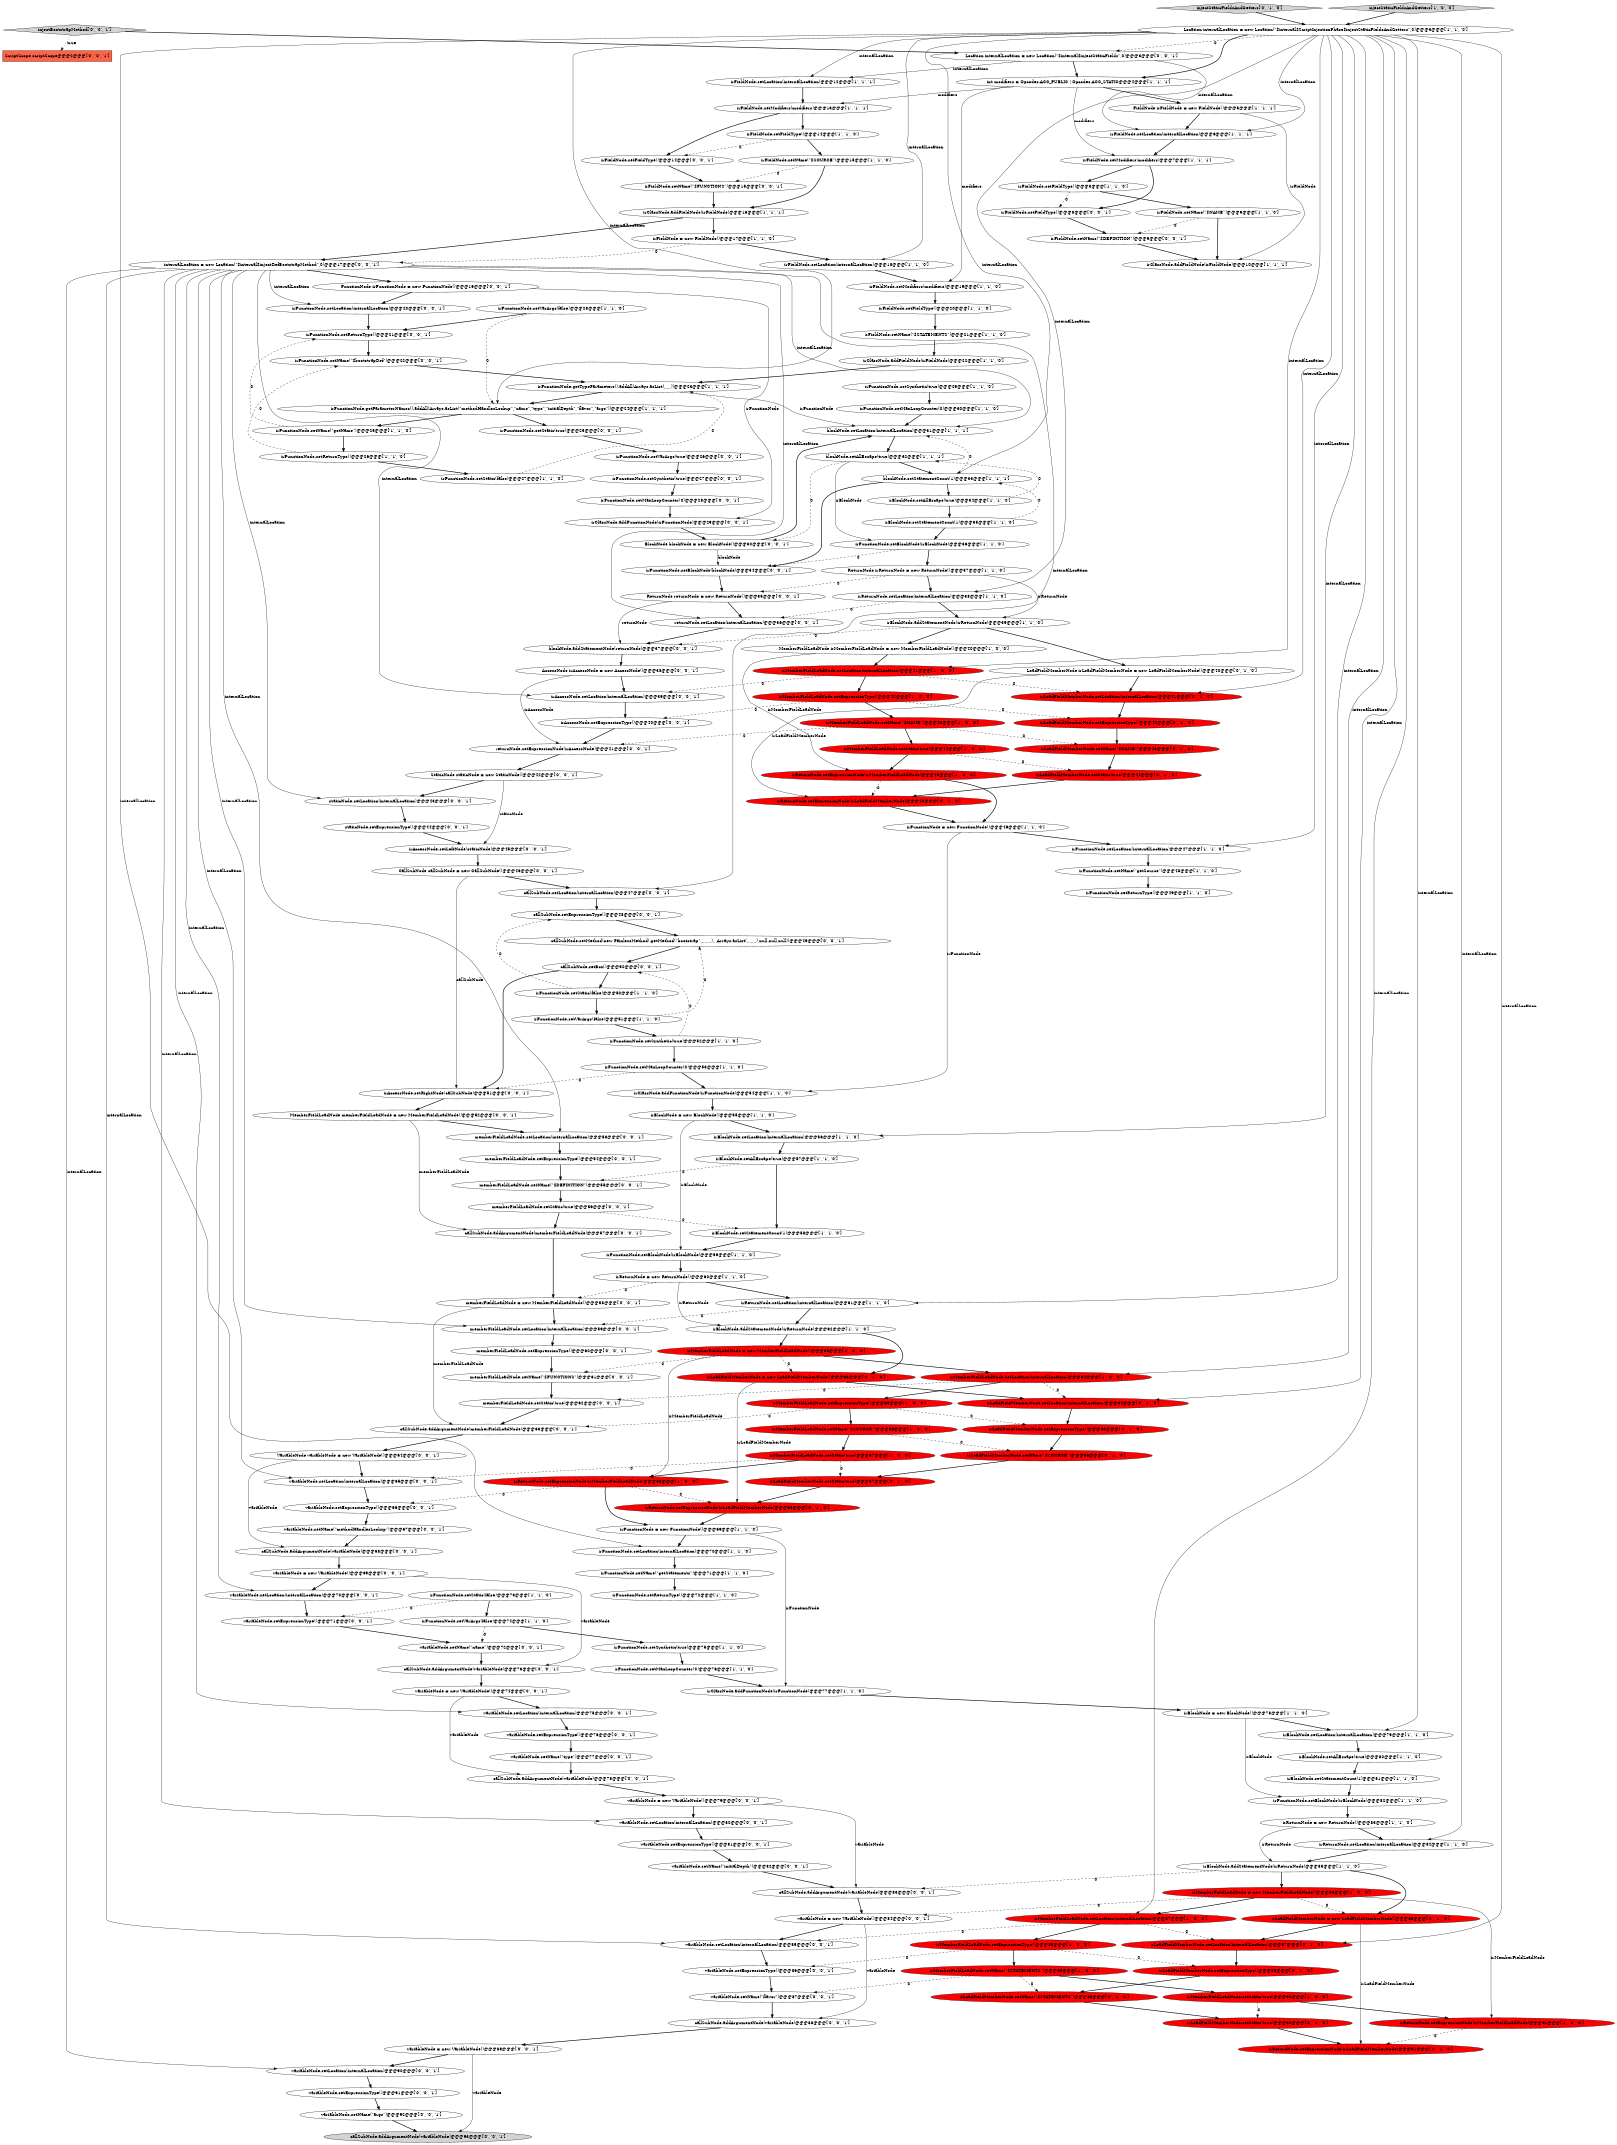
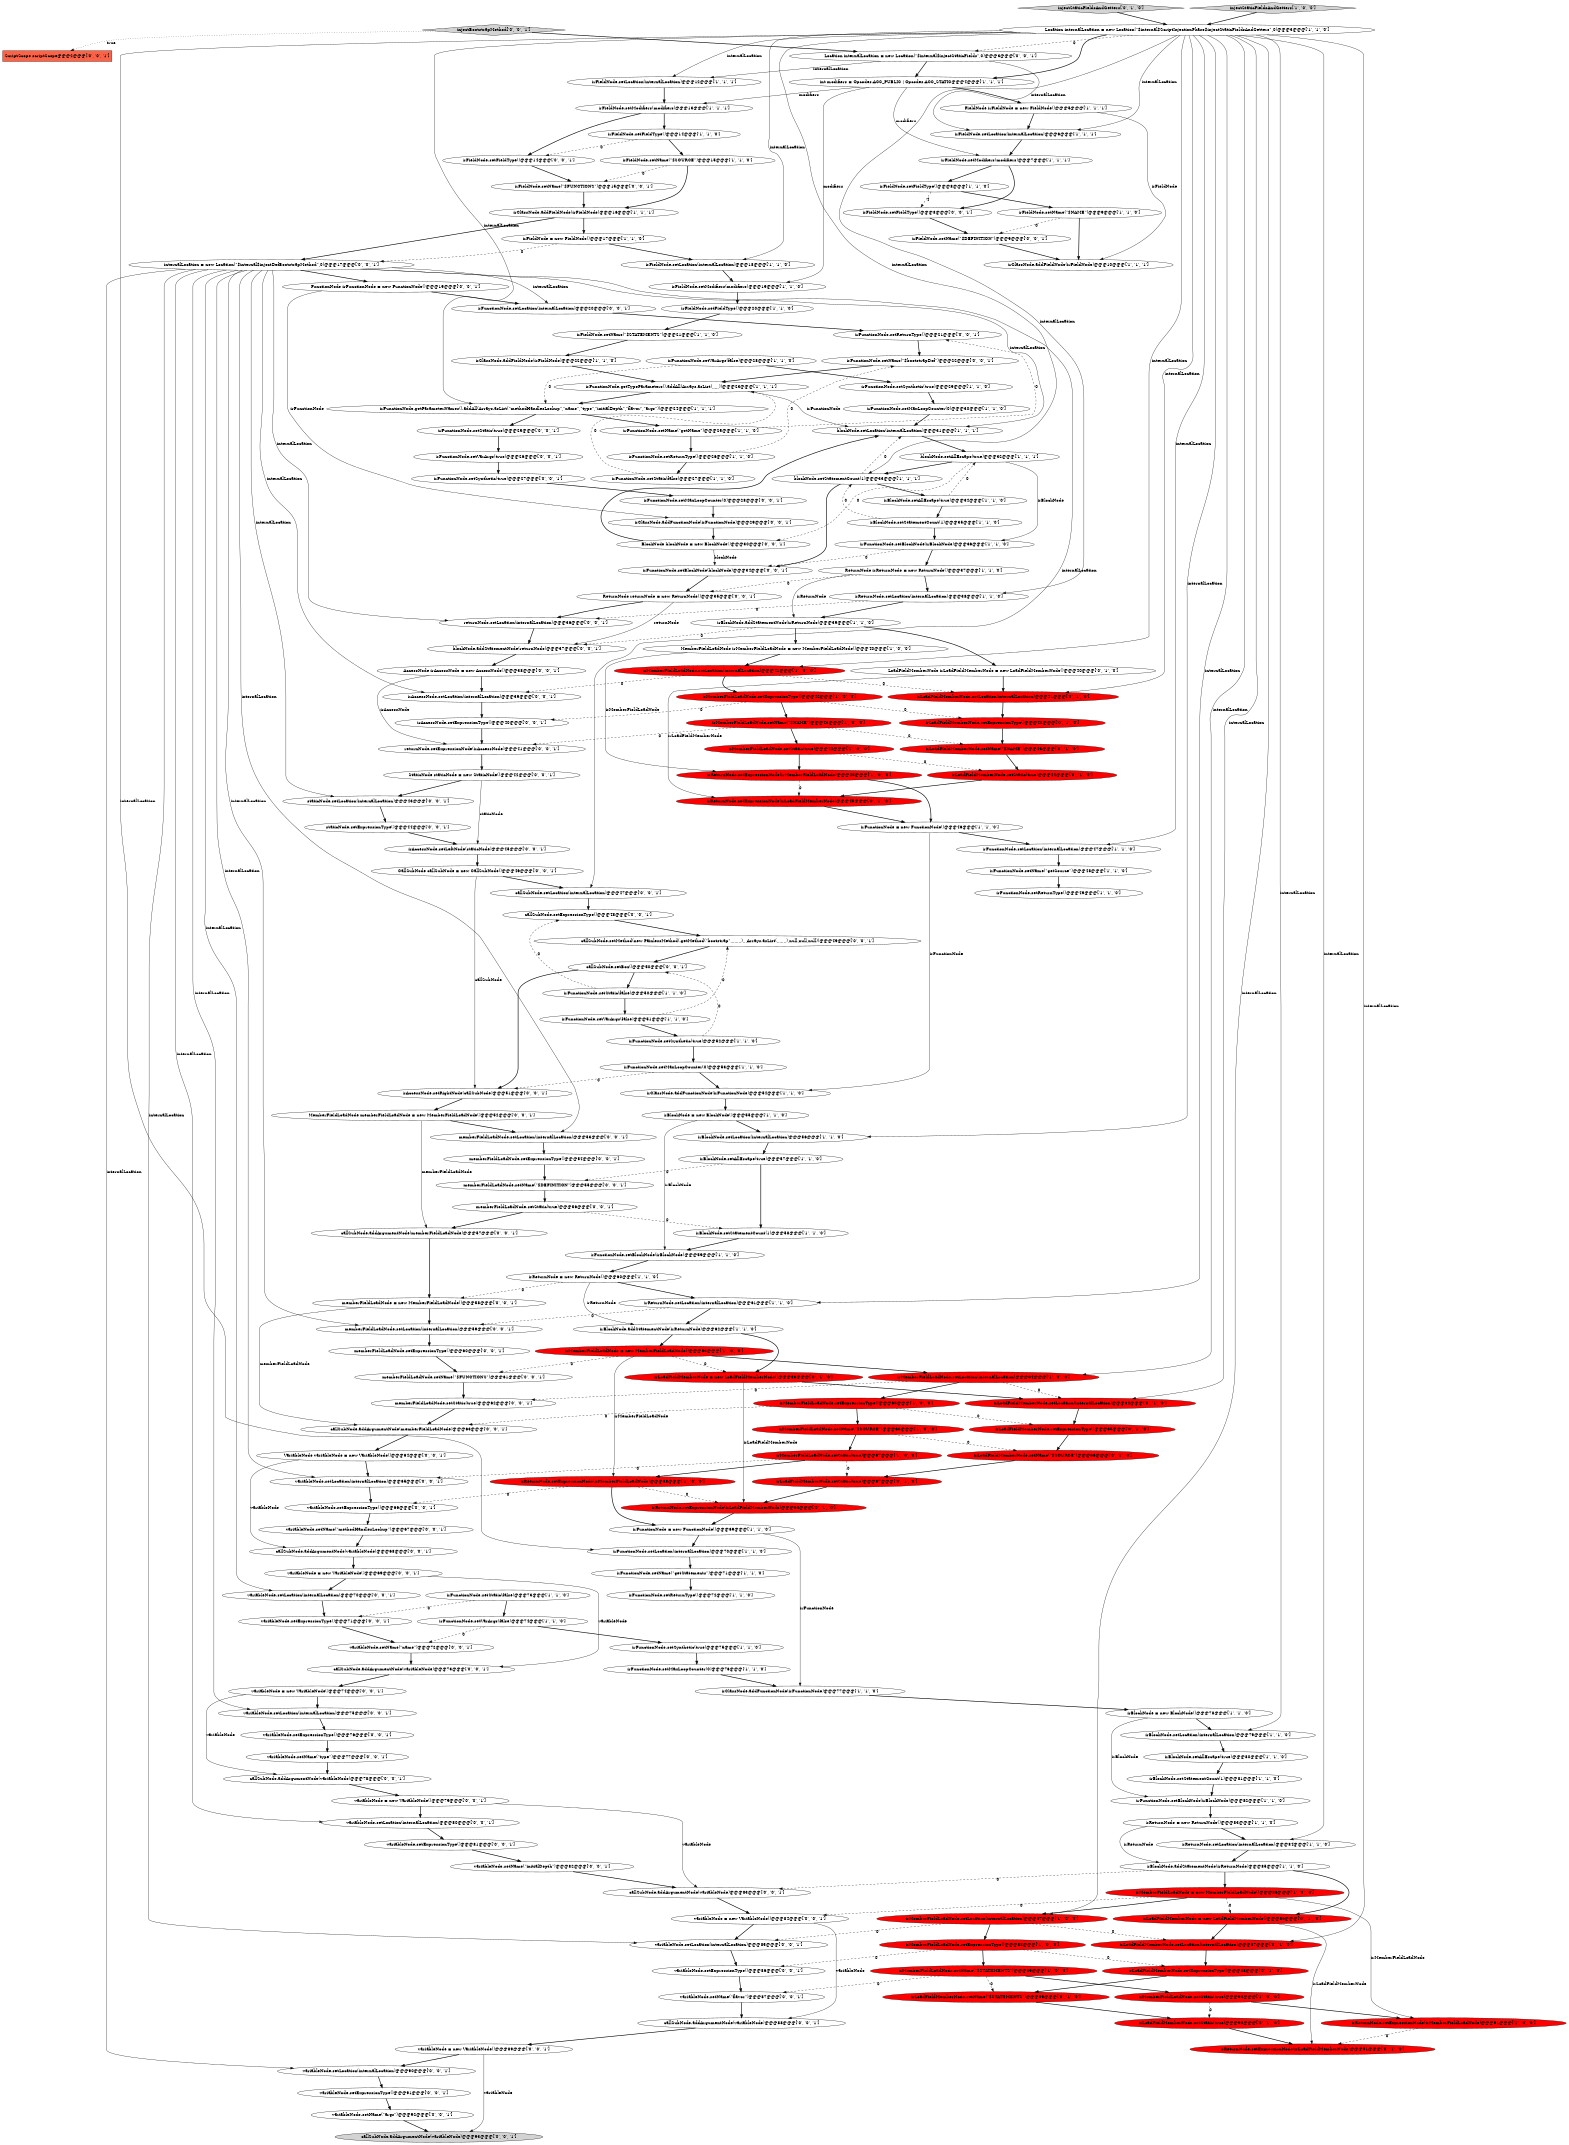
(1067, 200) -> (928, 200)
(466, 322) -> (827, 374)
